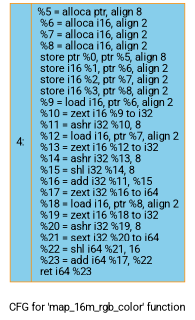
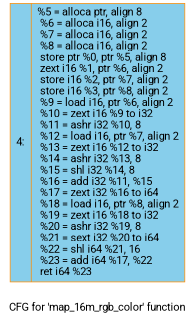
(103, 69) -> (100, 69)
